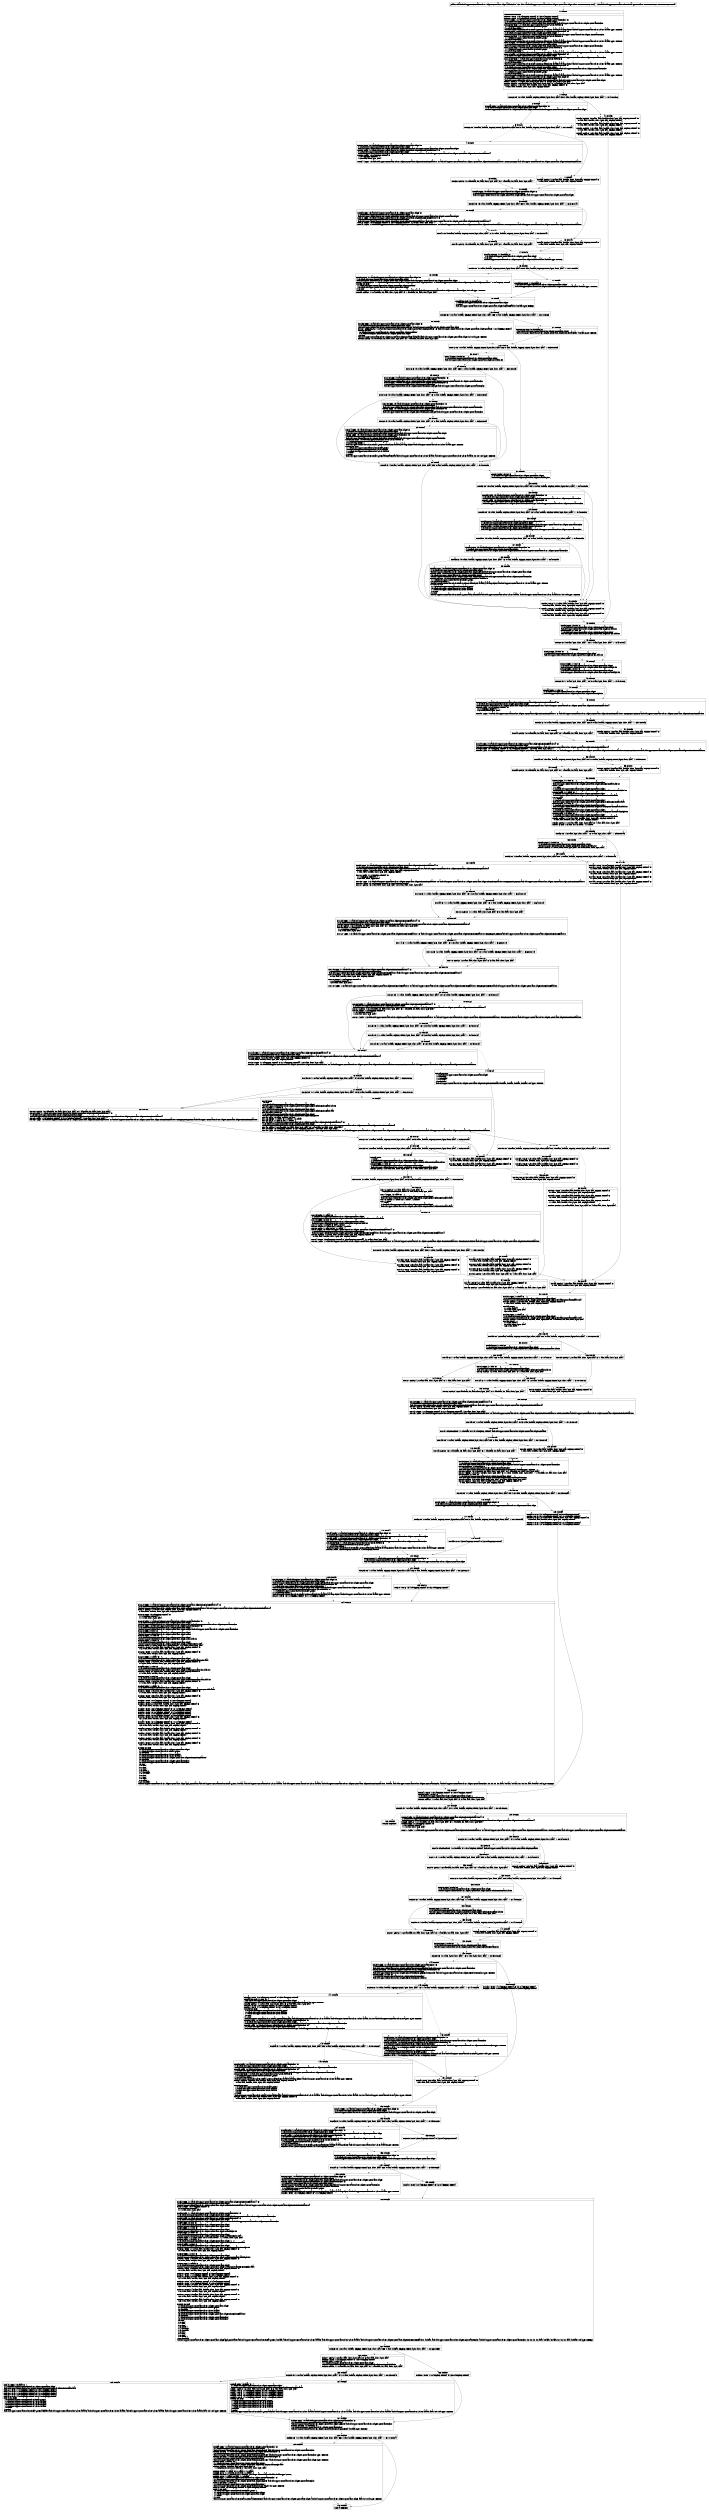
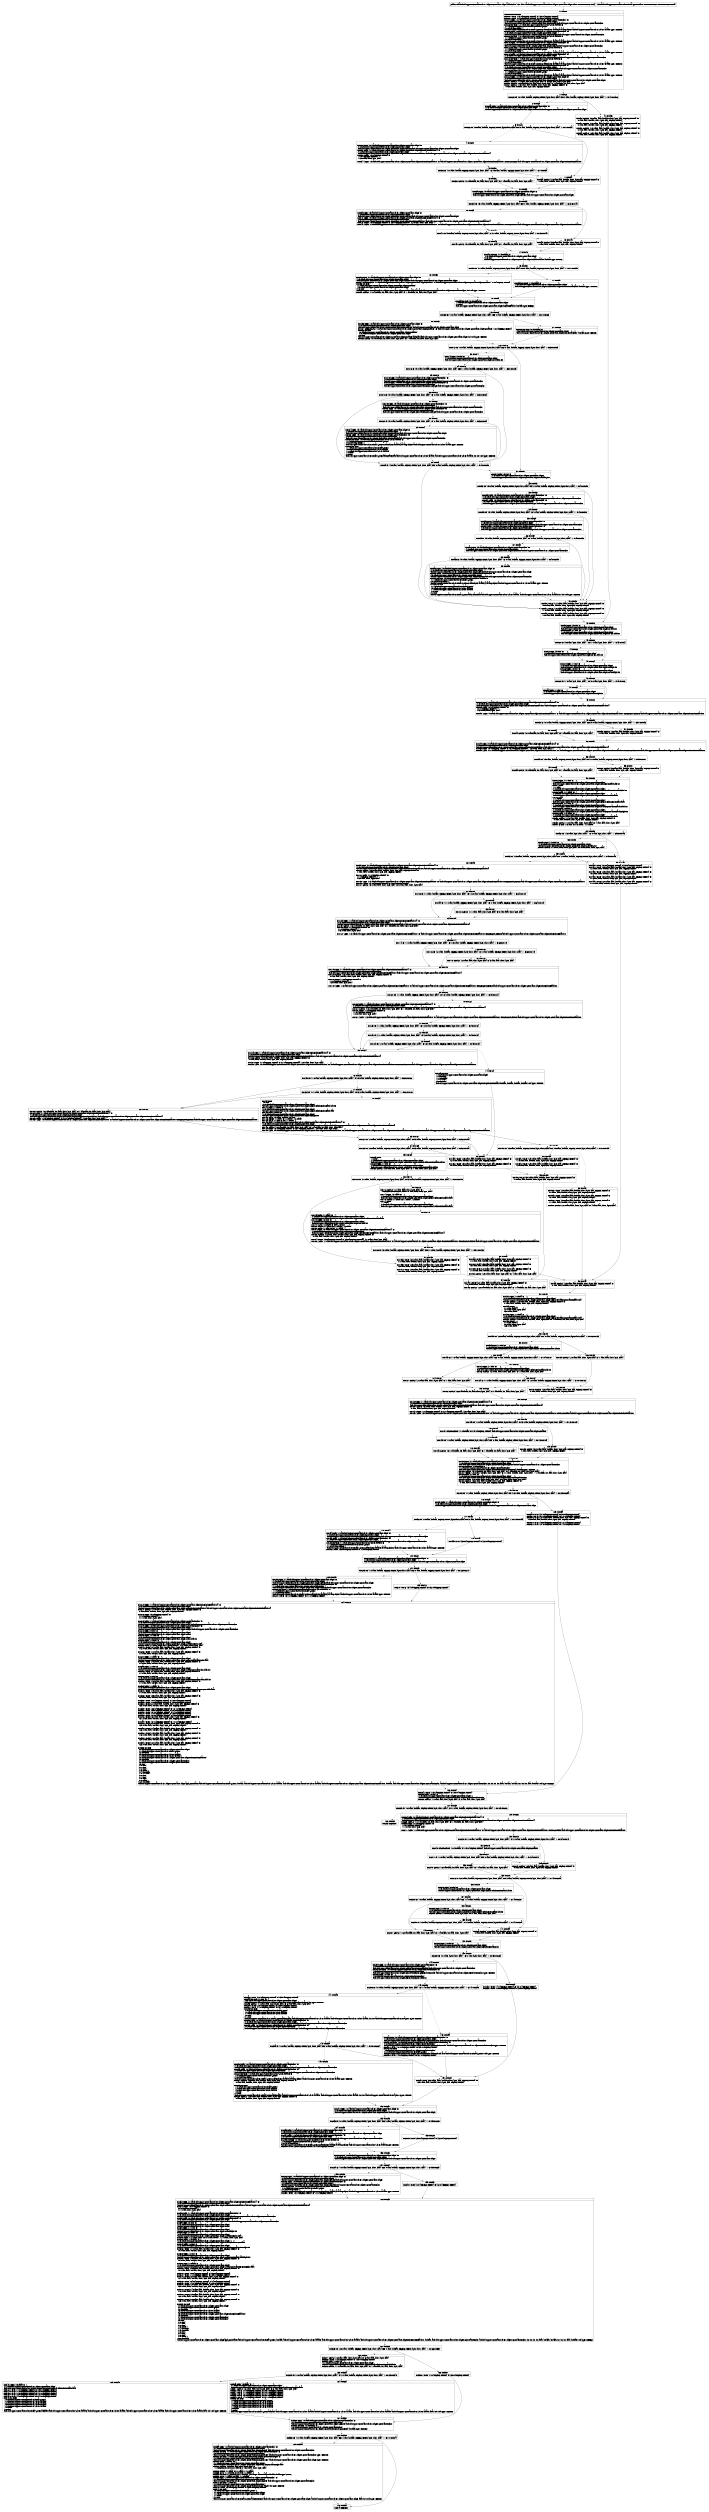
none -> (492, 170)
